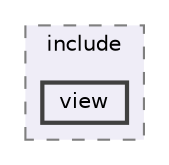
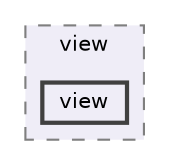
(85, 46) -> (85, 46)
